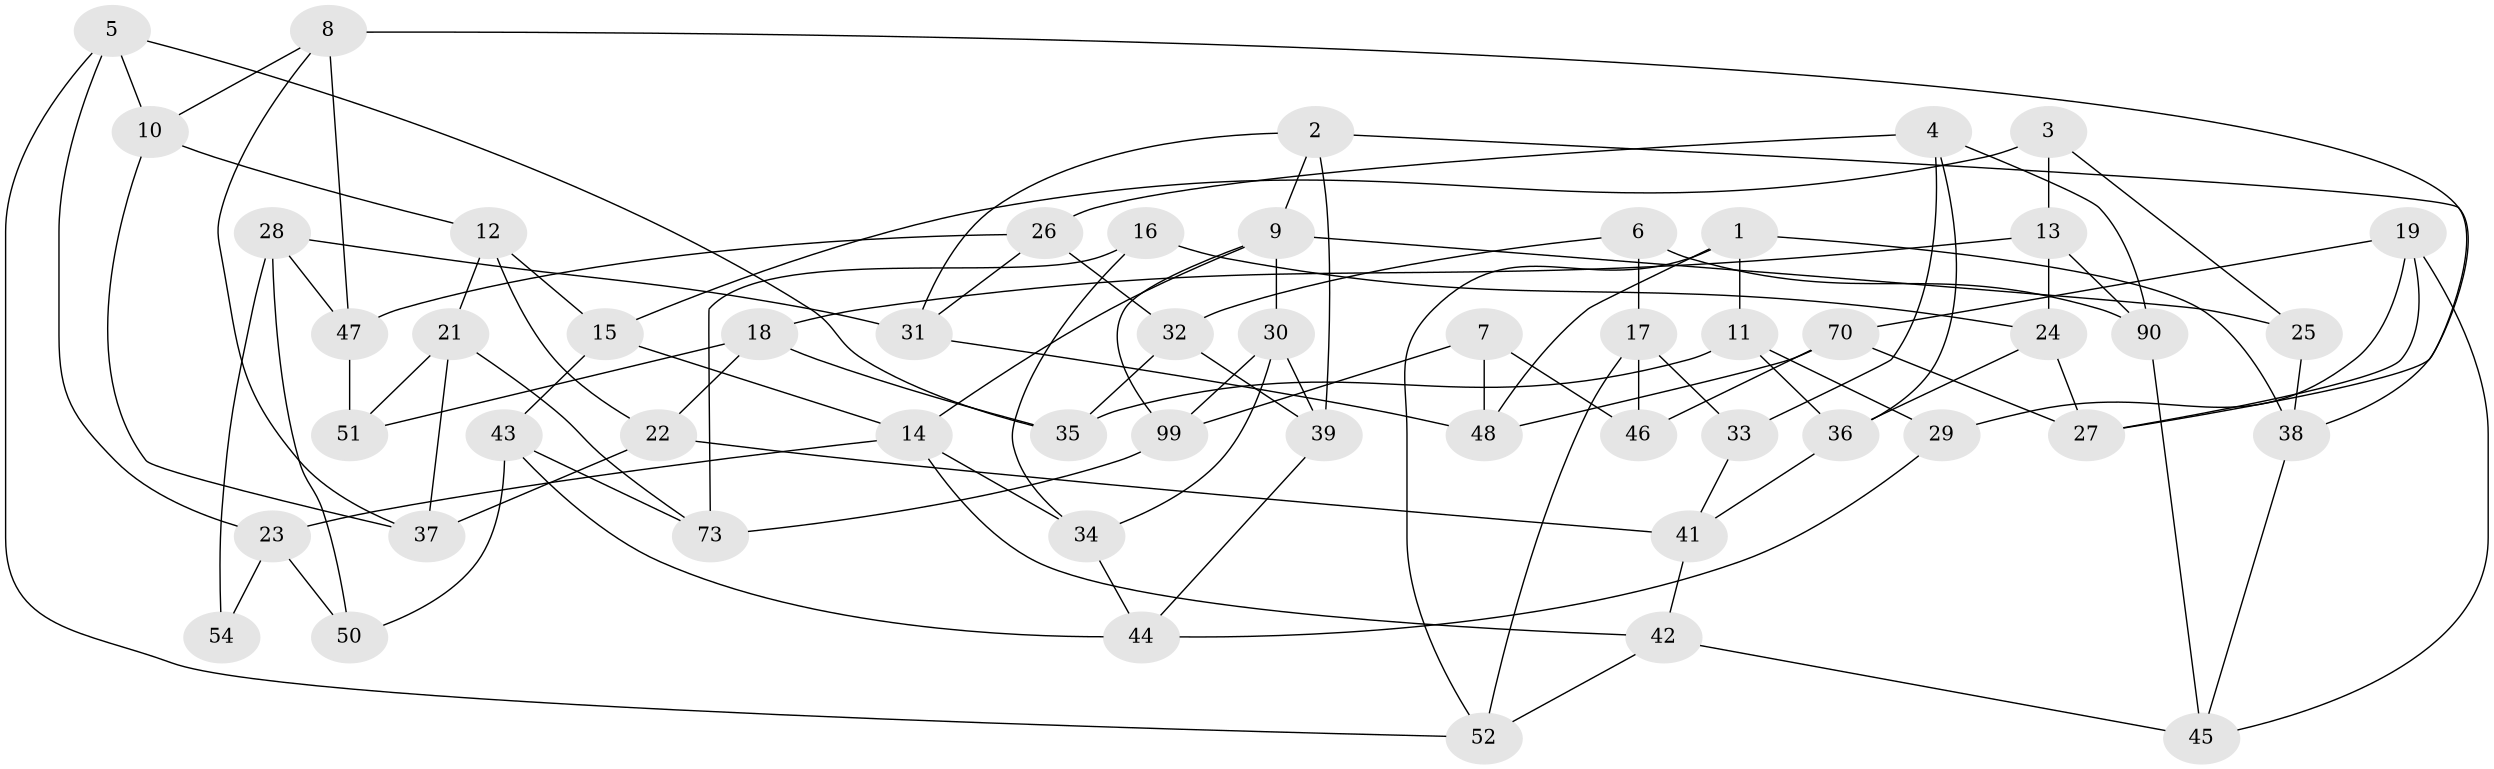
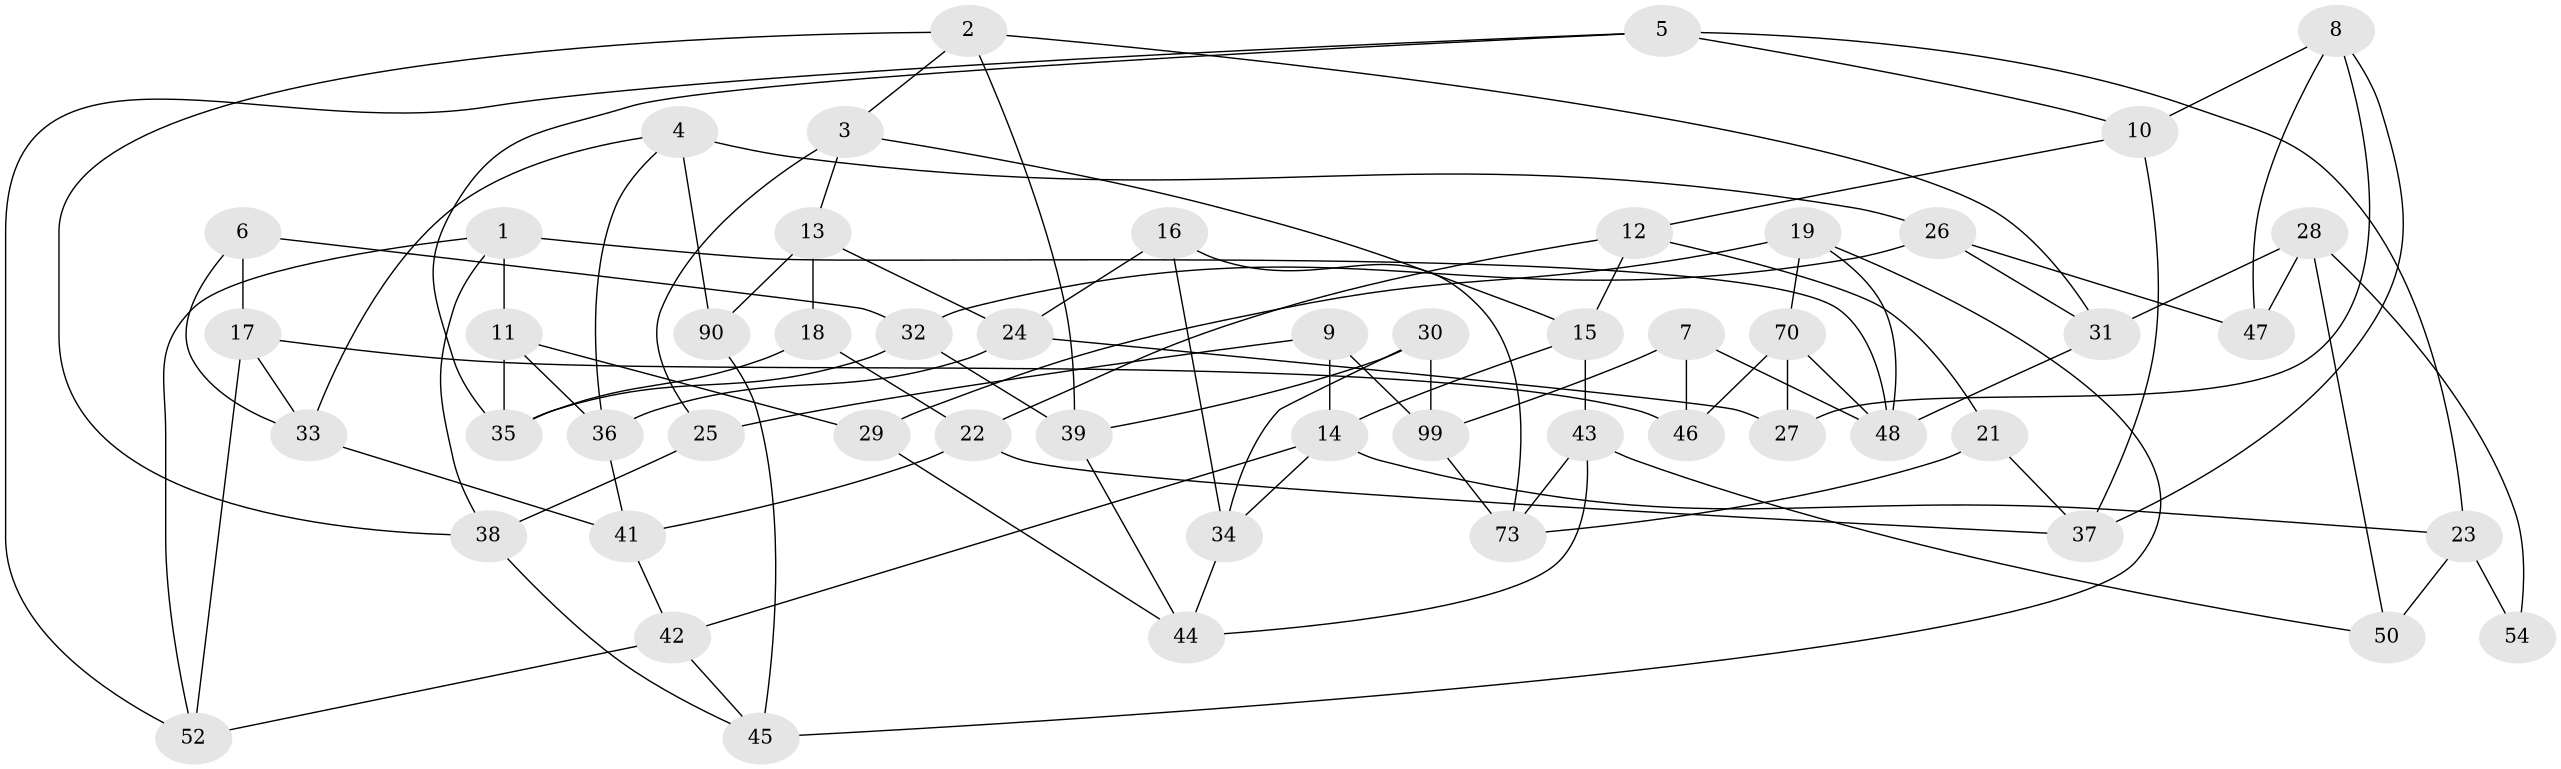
(1293, 189) -> (903, 85)
(1276, 284) -> none
(1894, 284) -> (191, 355)
(2391, 366) -> (1890, 324)
(350, 435) -> none
